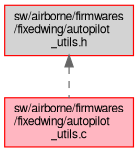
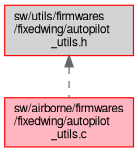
(69, 30) -> (69, 30)
